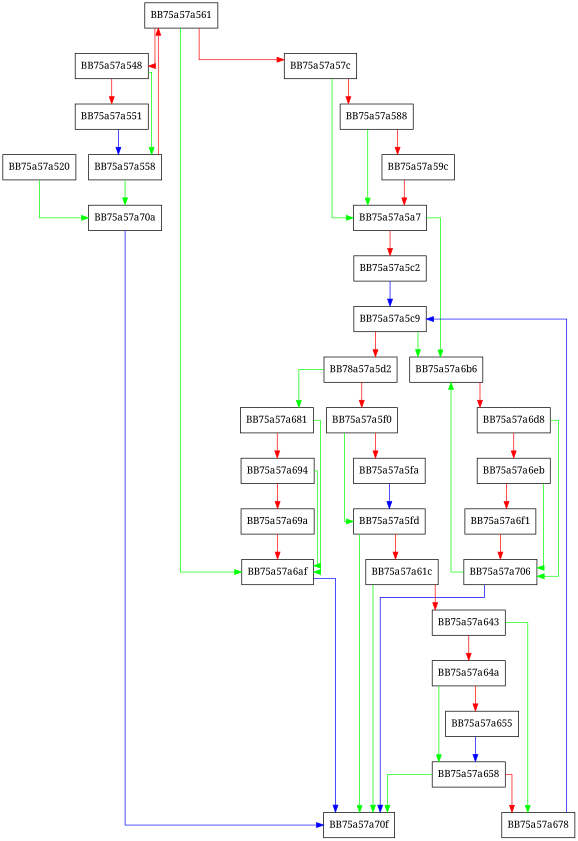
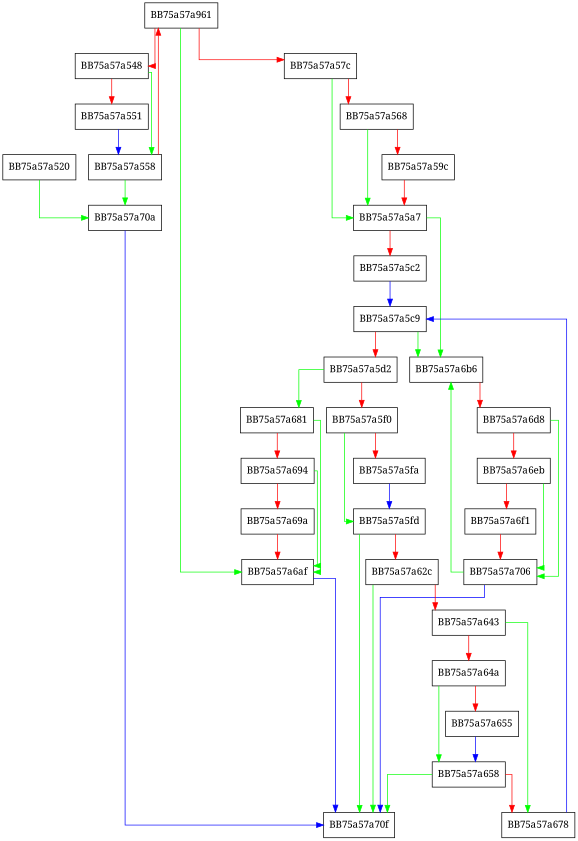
(181, 15) -> (181, 15)
(377, 117) -> (377, 117)
(361, 370) -> (361, 370)
(402, 572) -> (402, 572)
